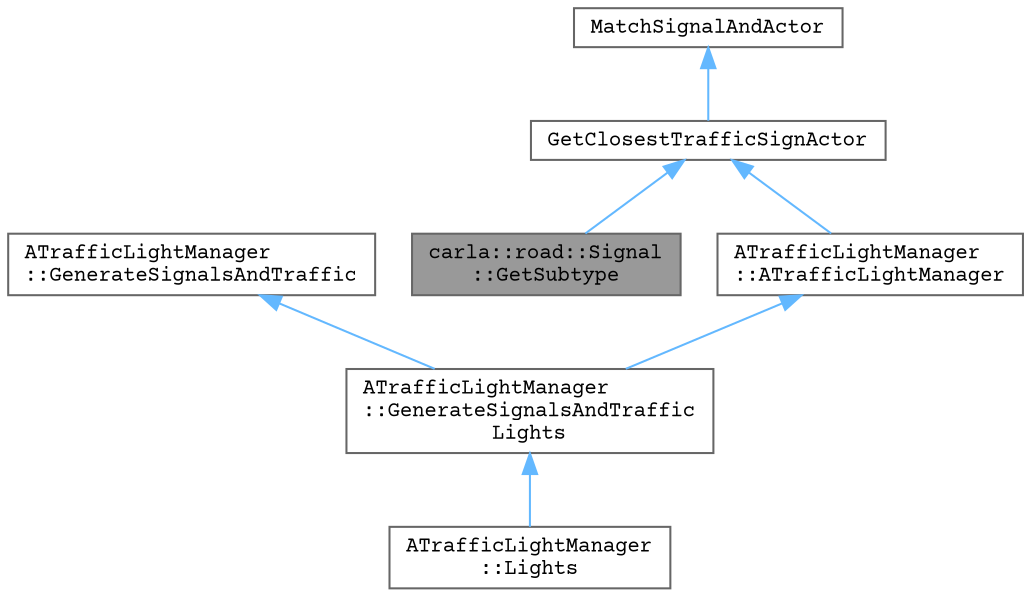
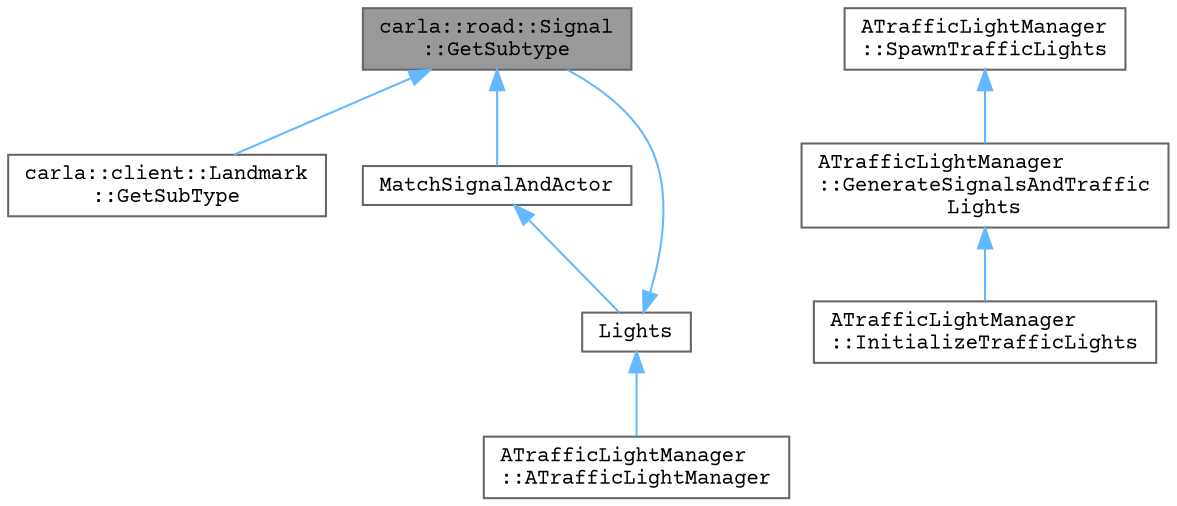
none -> (497, 128)
(708, 140) -> (637, 332)
none -> (167, 186)
(192, 264) -> (985, 39)
(704, 336) -> none
(530, 558) -> (985, 332)
